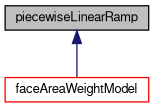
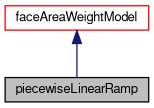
(77, 61) -> (77, 61)
